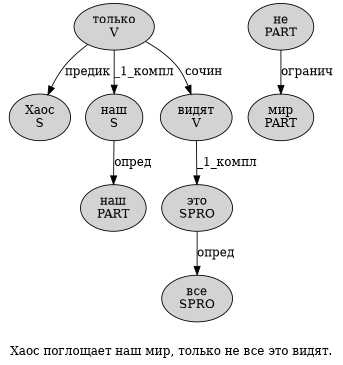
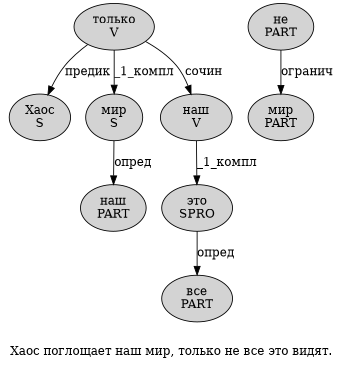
(114, 117) -> (114, 117)
(196, 117) -> (196, 117)
(197, 299) -> (197, 299)
